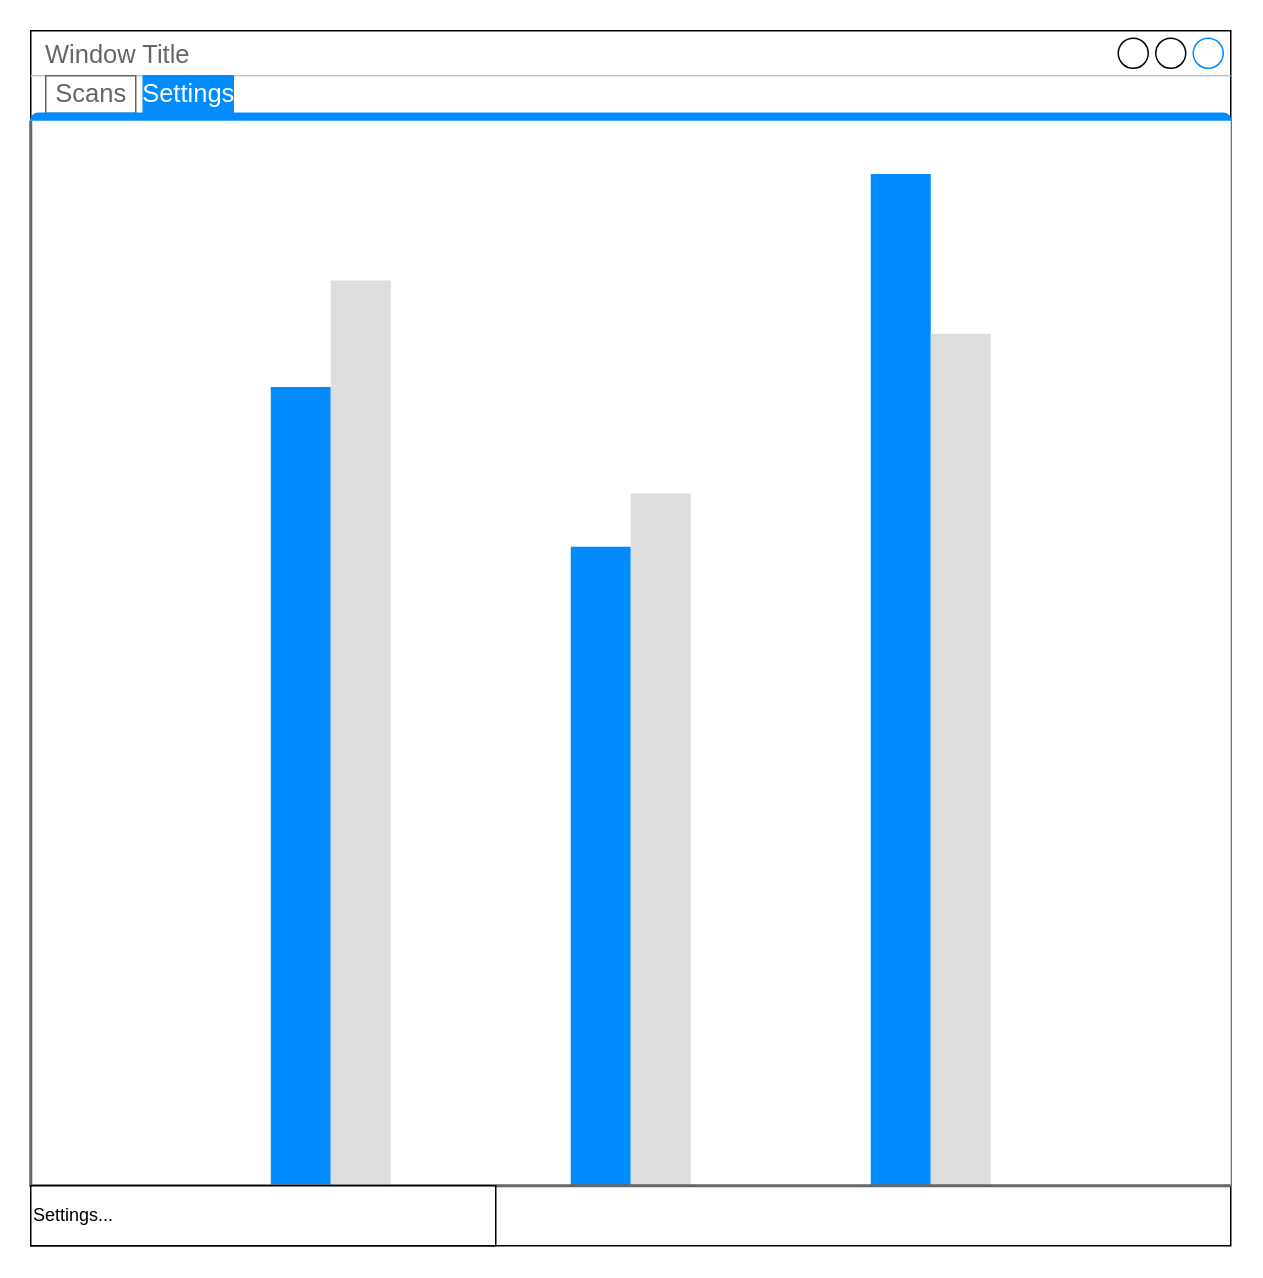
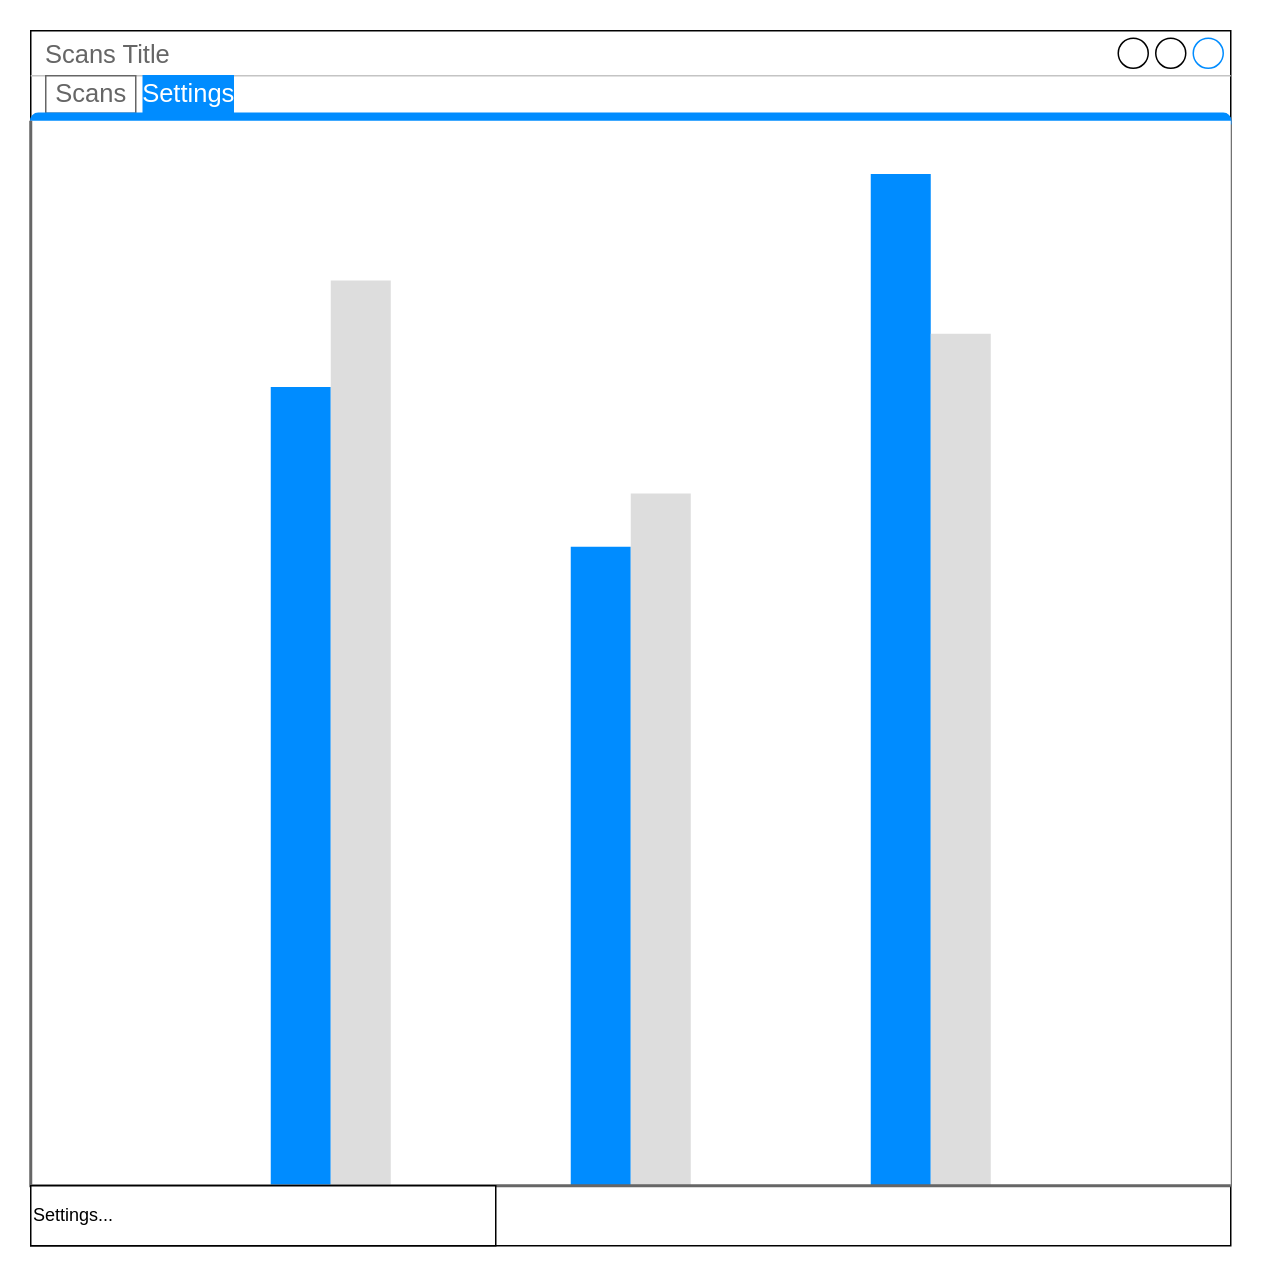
(118, 57) -> (114, 57)
